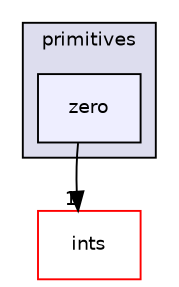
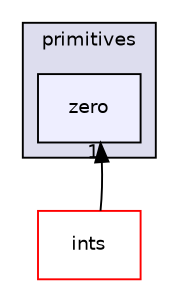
(77, 170) -> (102, 186)
